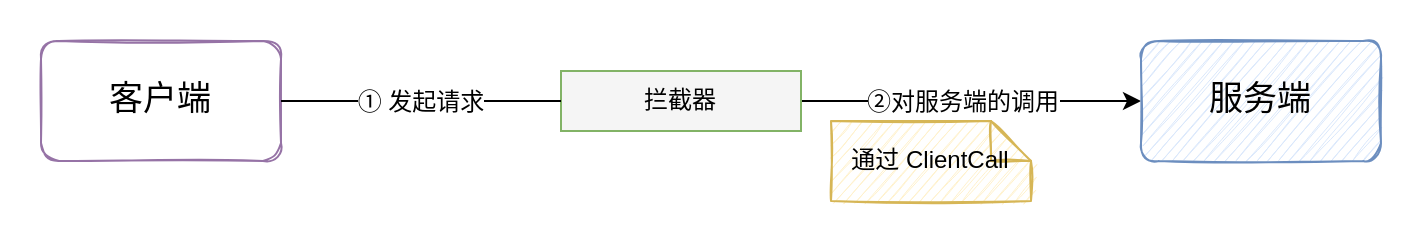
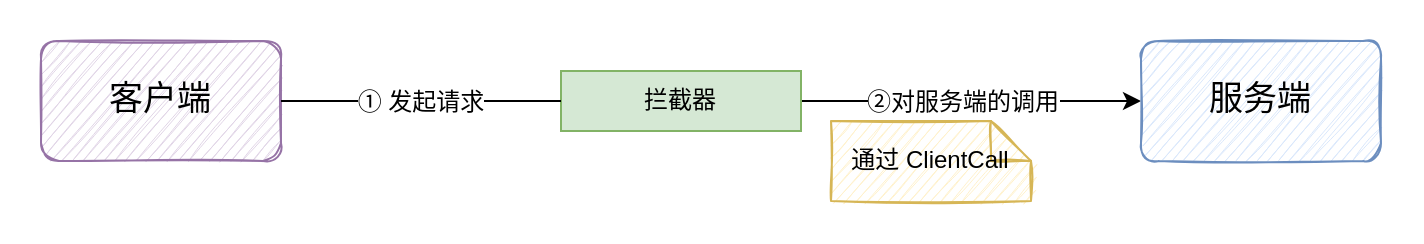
(161, 101) -> (161, 101)
(681, 101) -> (681, 101)
